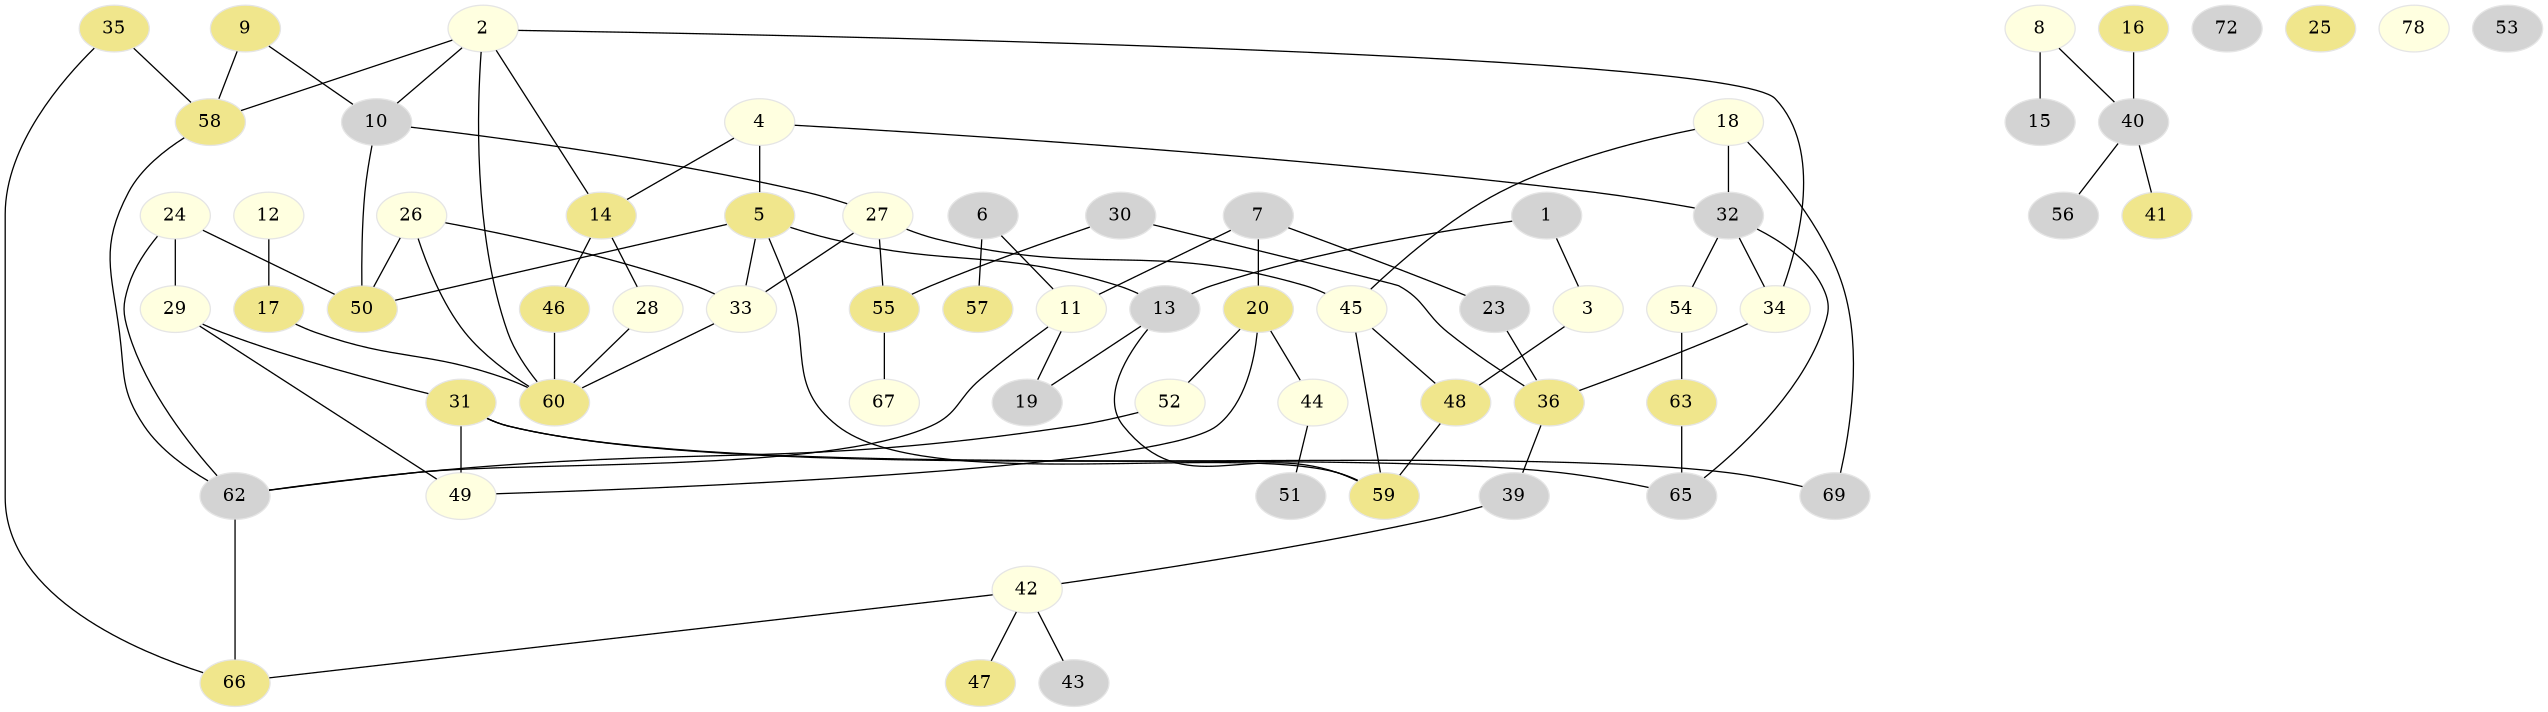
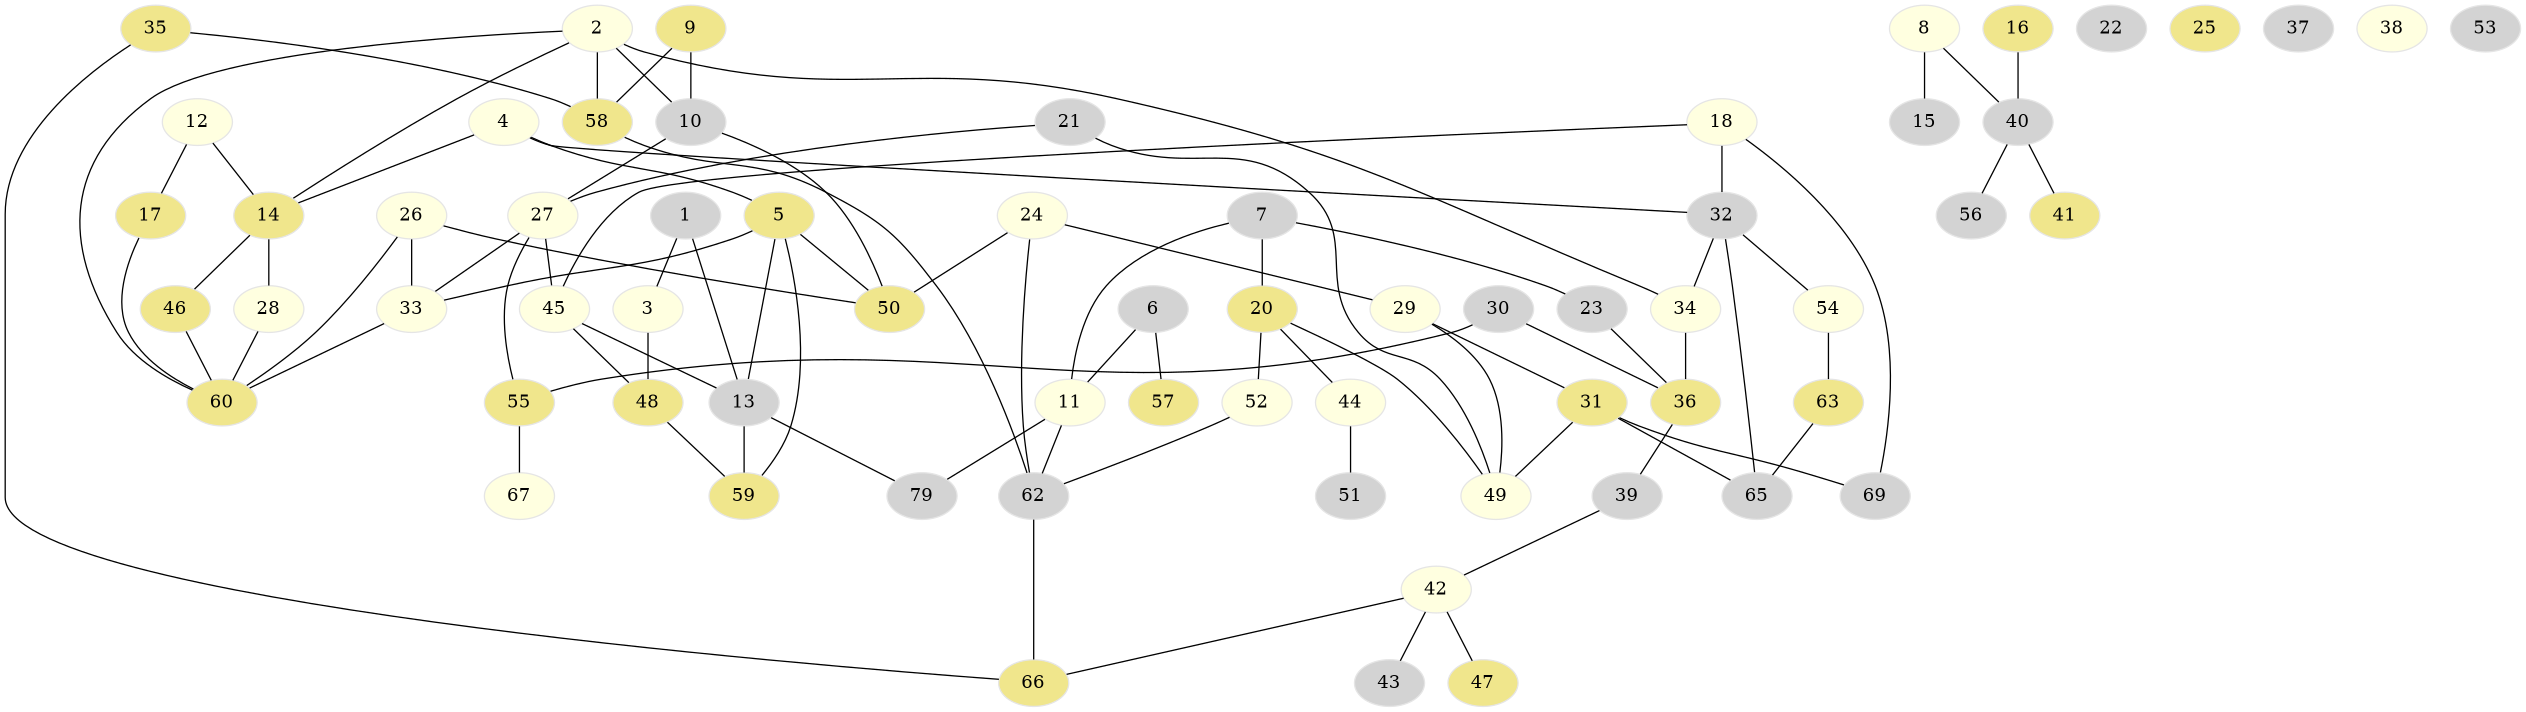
(2227, 29) -> (2112, 29)
none -> (2299, 29)
(2414, 29) -> (2392, 29)
none -> (1070, 122)
none -> (233, 169)
(1027, 403) -> (922, 496)
(1368, 403) -> (656, 359)
